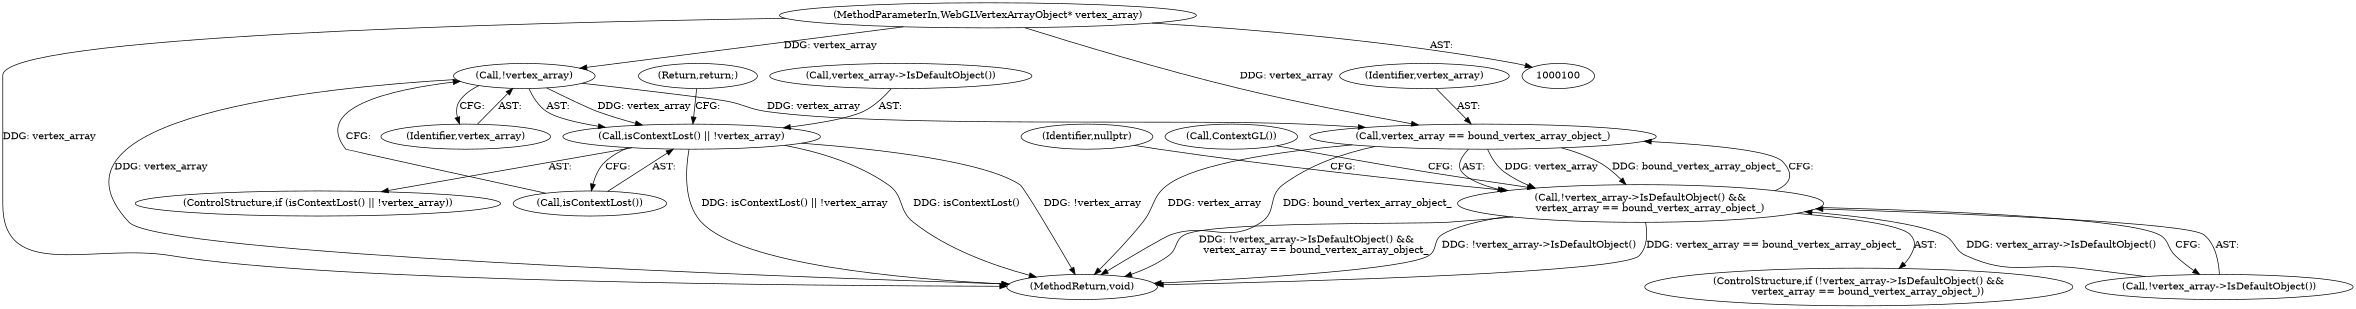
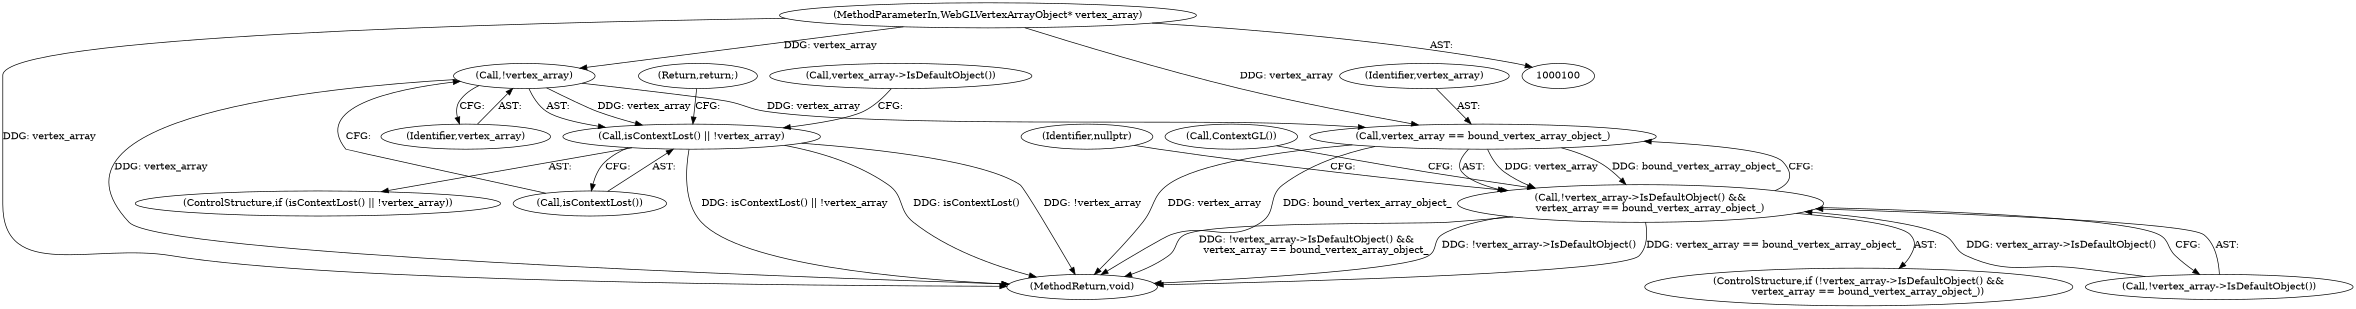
(892, 106) -> (892, 106)
